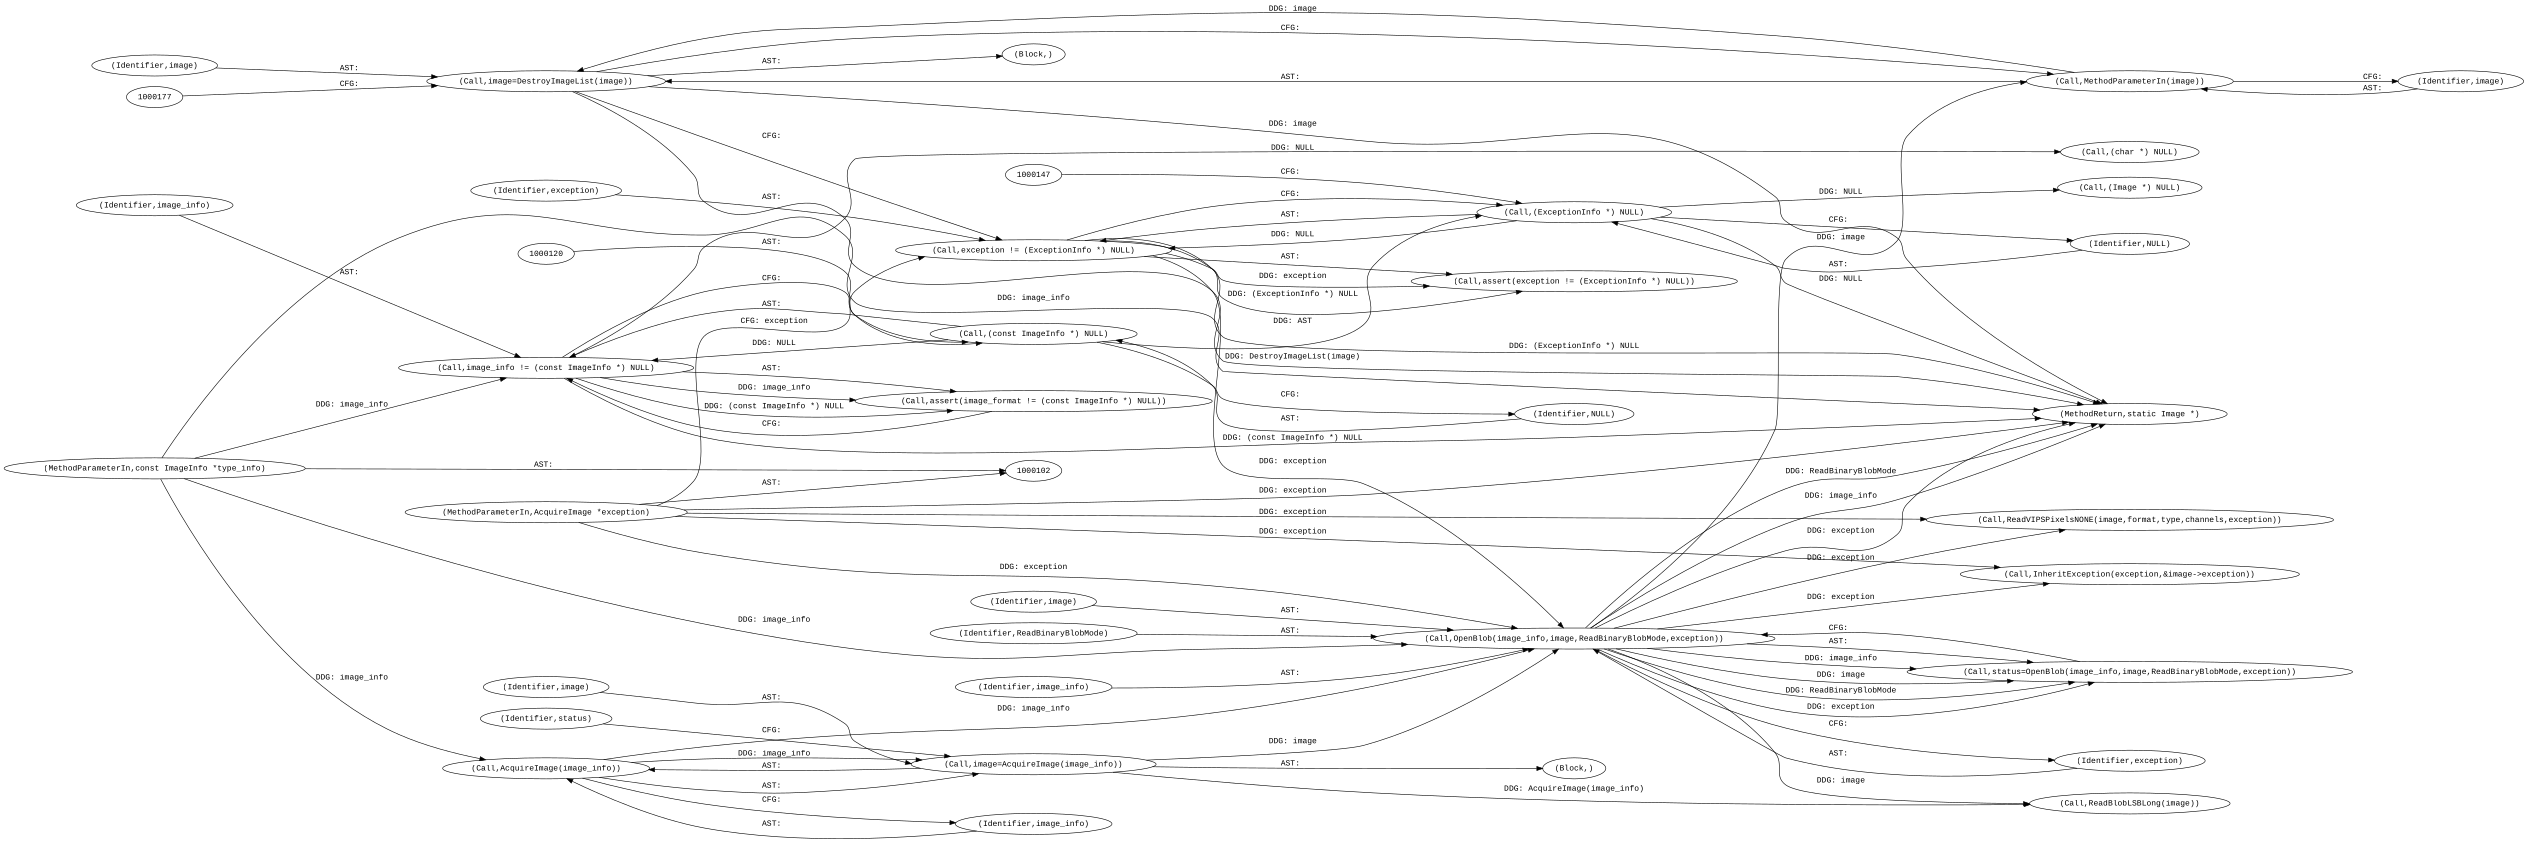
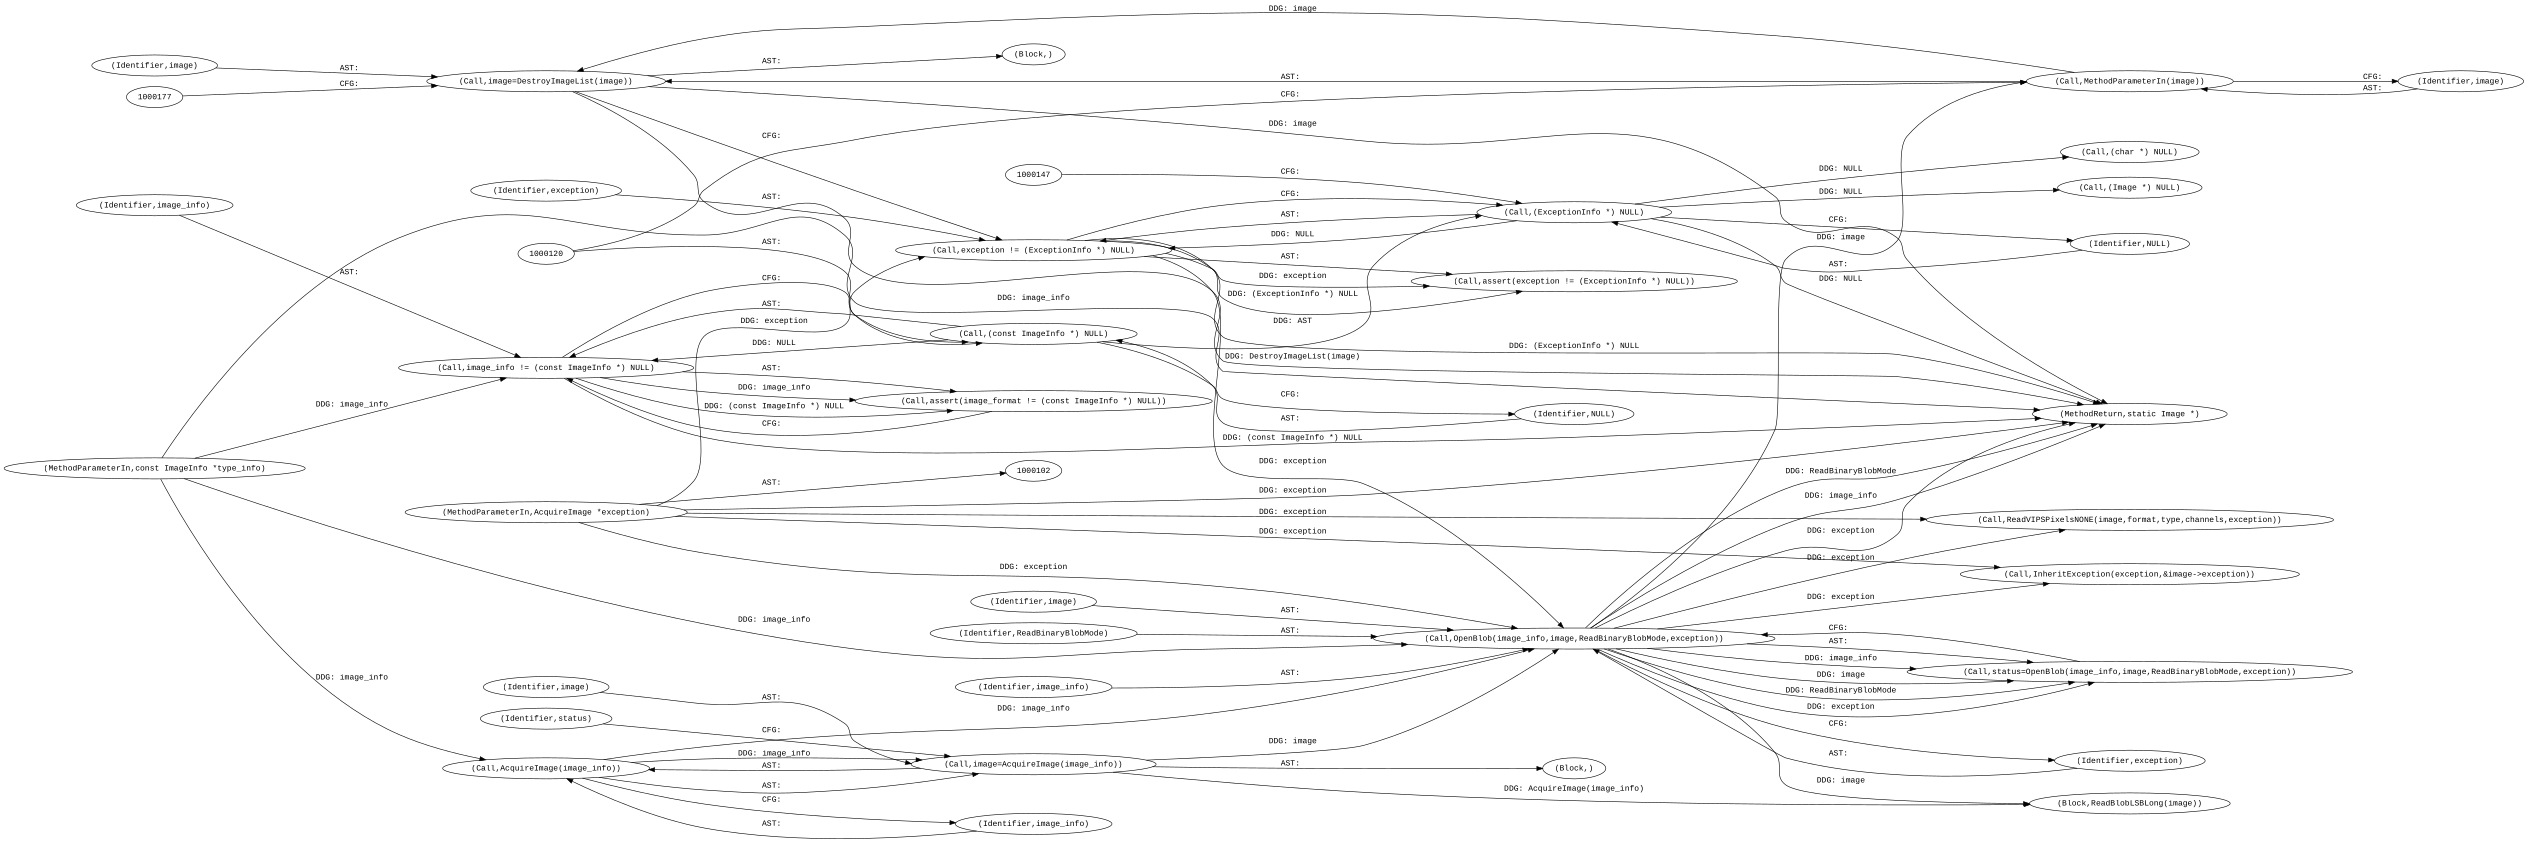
(1321, 34) -> (1281, 102)
(1259, 152) -> (1848, 178)
(774, 321) -> (774, 321)
(652, 470) -> none
(2130, 803) -> (2130, 803)
